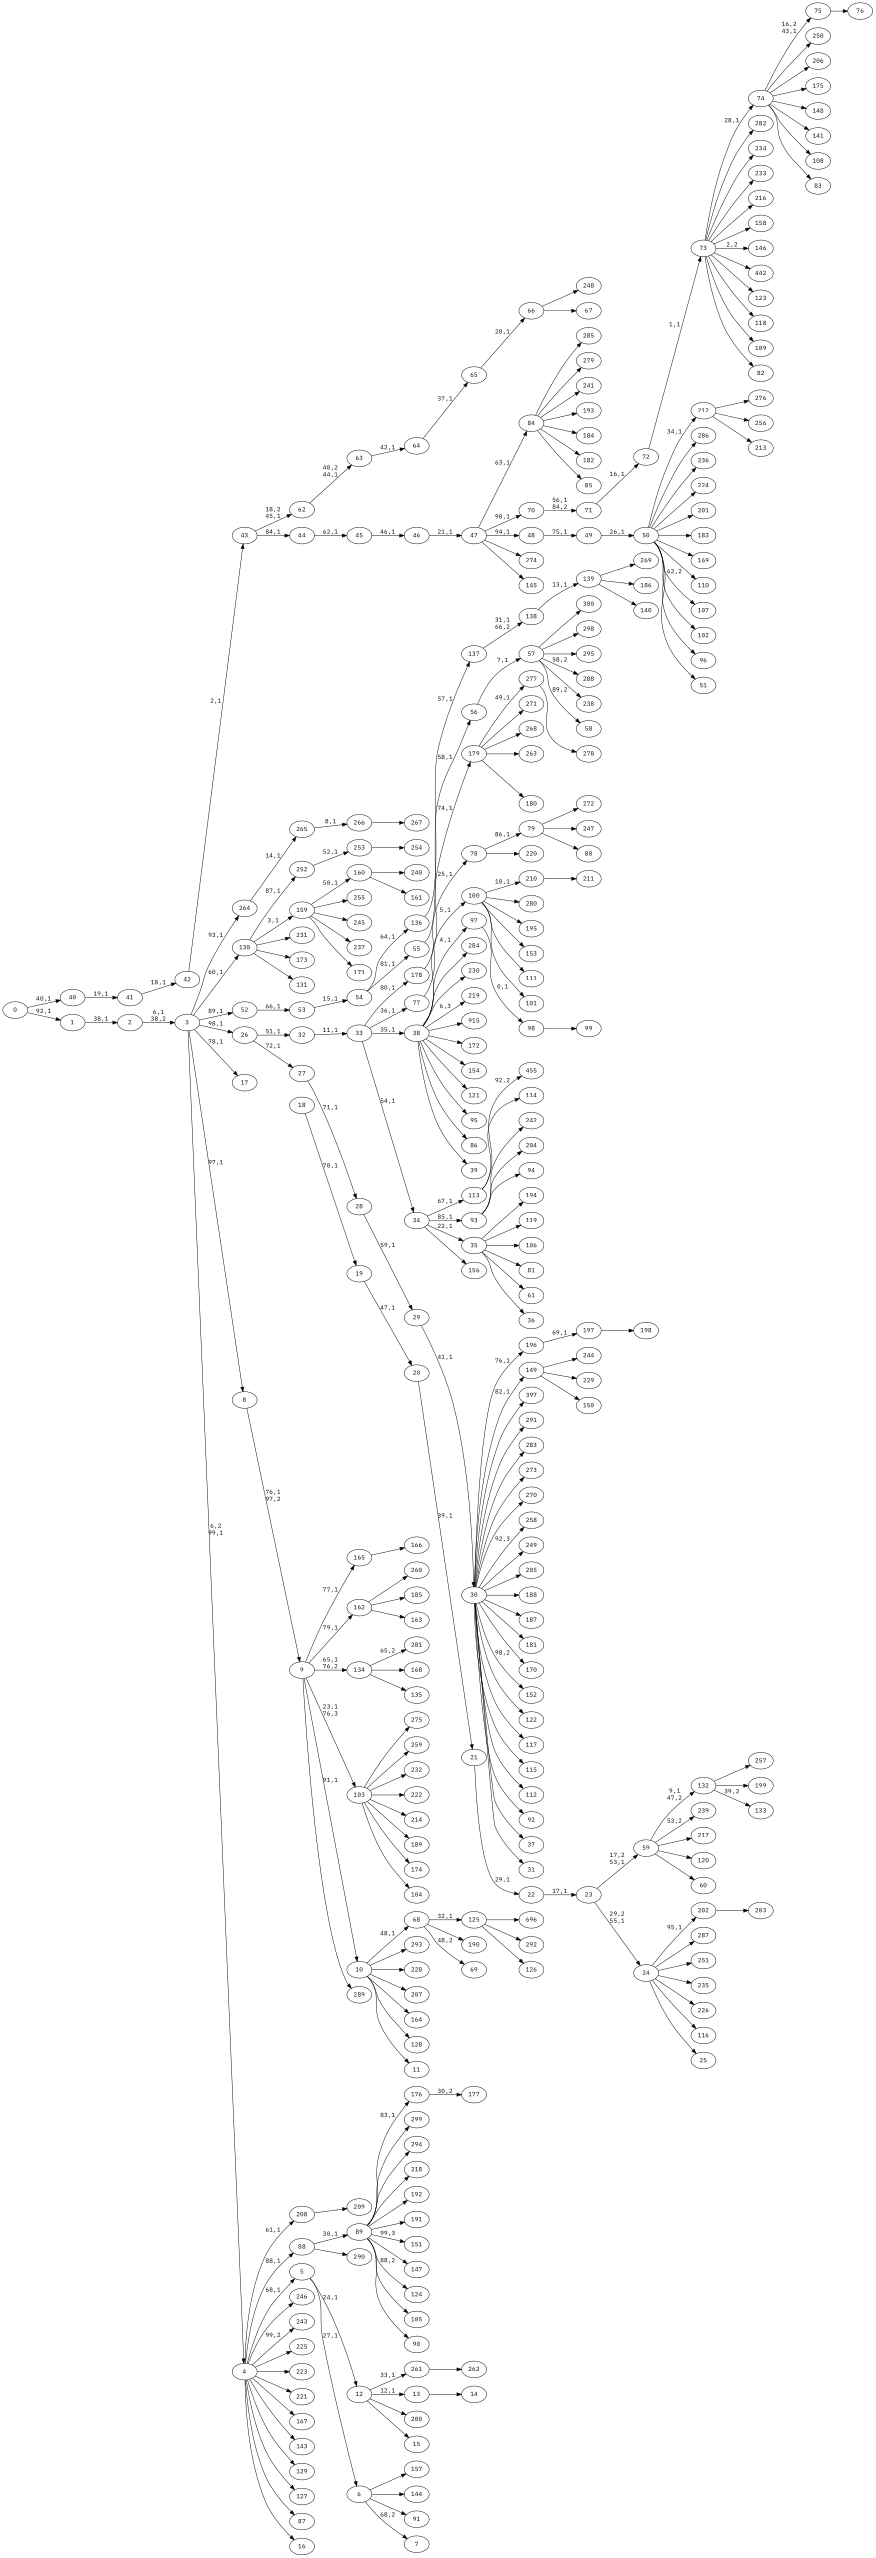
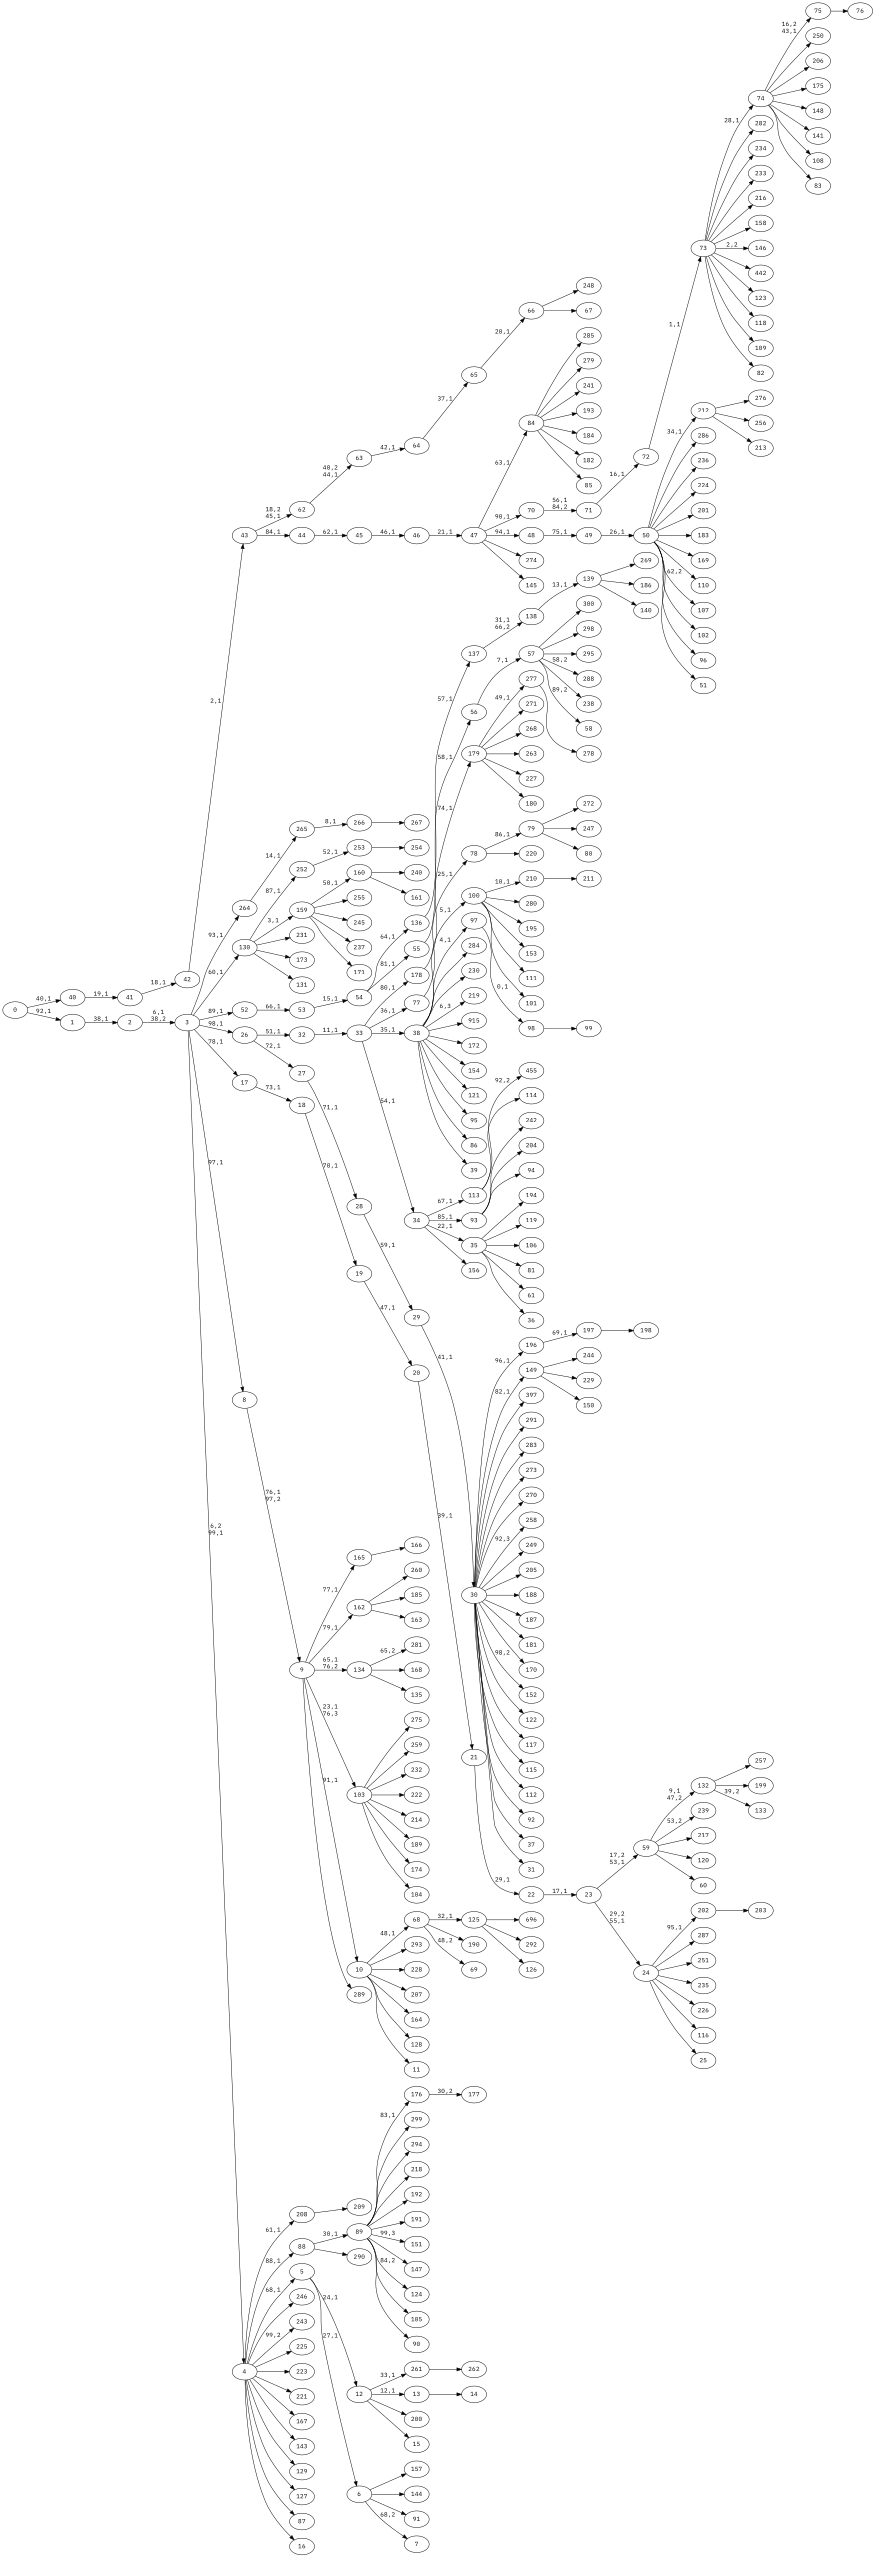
none -> (531, 779)
none -> (271, 1093)
(503, 1361) -> (503, 1361)
(388, 2260) -> (388, 2260)
